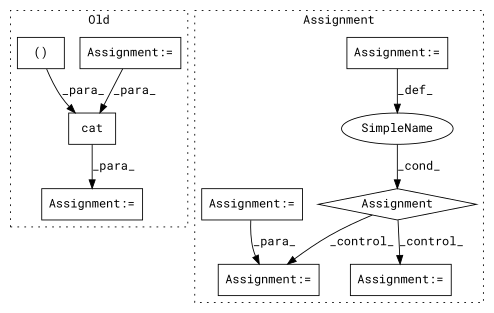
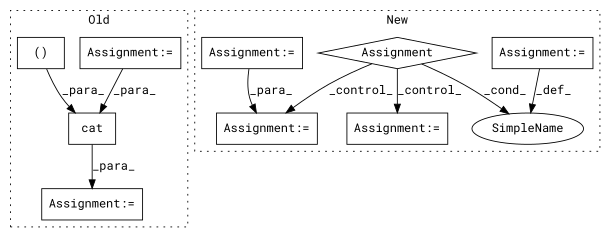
(339, 20) -> (397, 20)
(397, 162) -> (463, 84)
